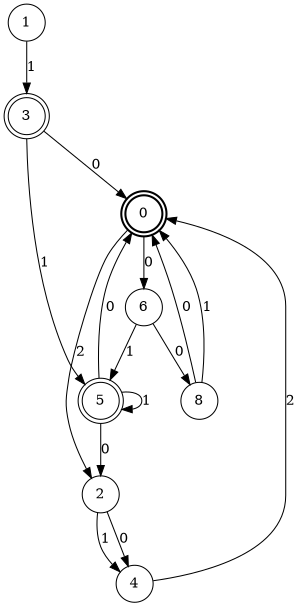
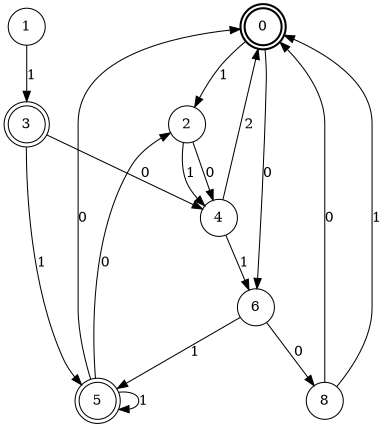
(81, 162) -> (120, 170)
none -> (235, 258)
(81, 352) -> (224, 76)
